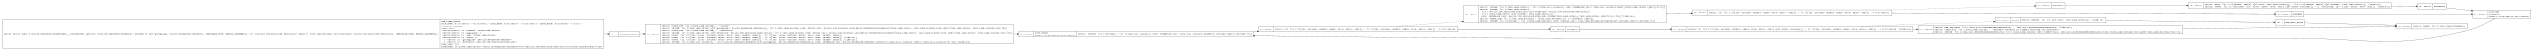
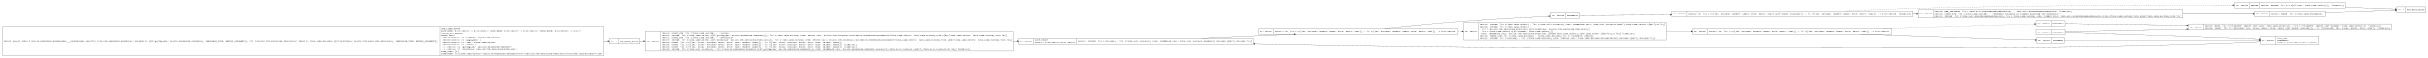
(2404, 6) -> (2126, 30)
(2350, 24) -> (2360, 11)
